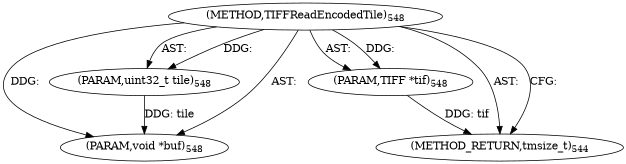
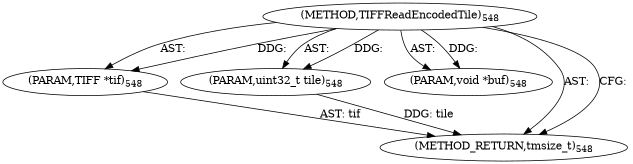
(144, 111) -> (385, 113)
(467, 115) -> (340, 115)
(580, 146) -> (584, 146)
